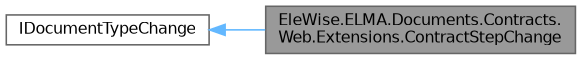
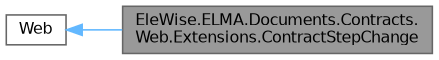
(108, 30) -> (36, 30)
